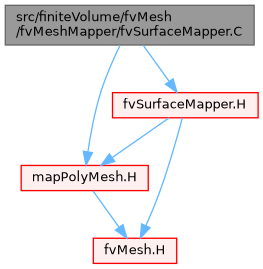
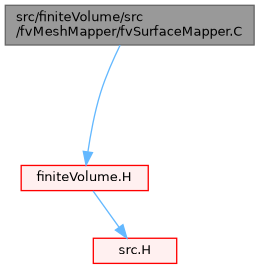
(130, 25) -> (130, 25)
(185, 105) -> none
(85, 178) -> (85, 178)
(135, 251) -> (135, 251)
